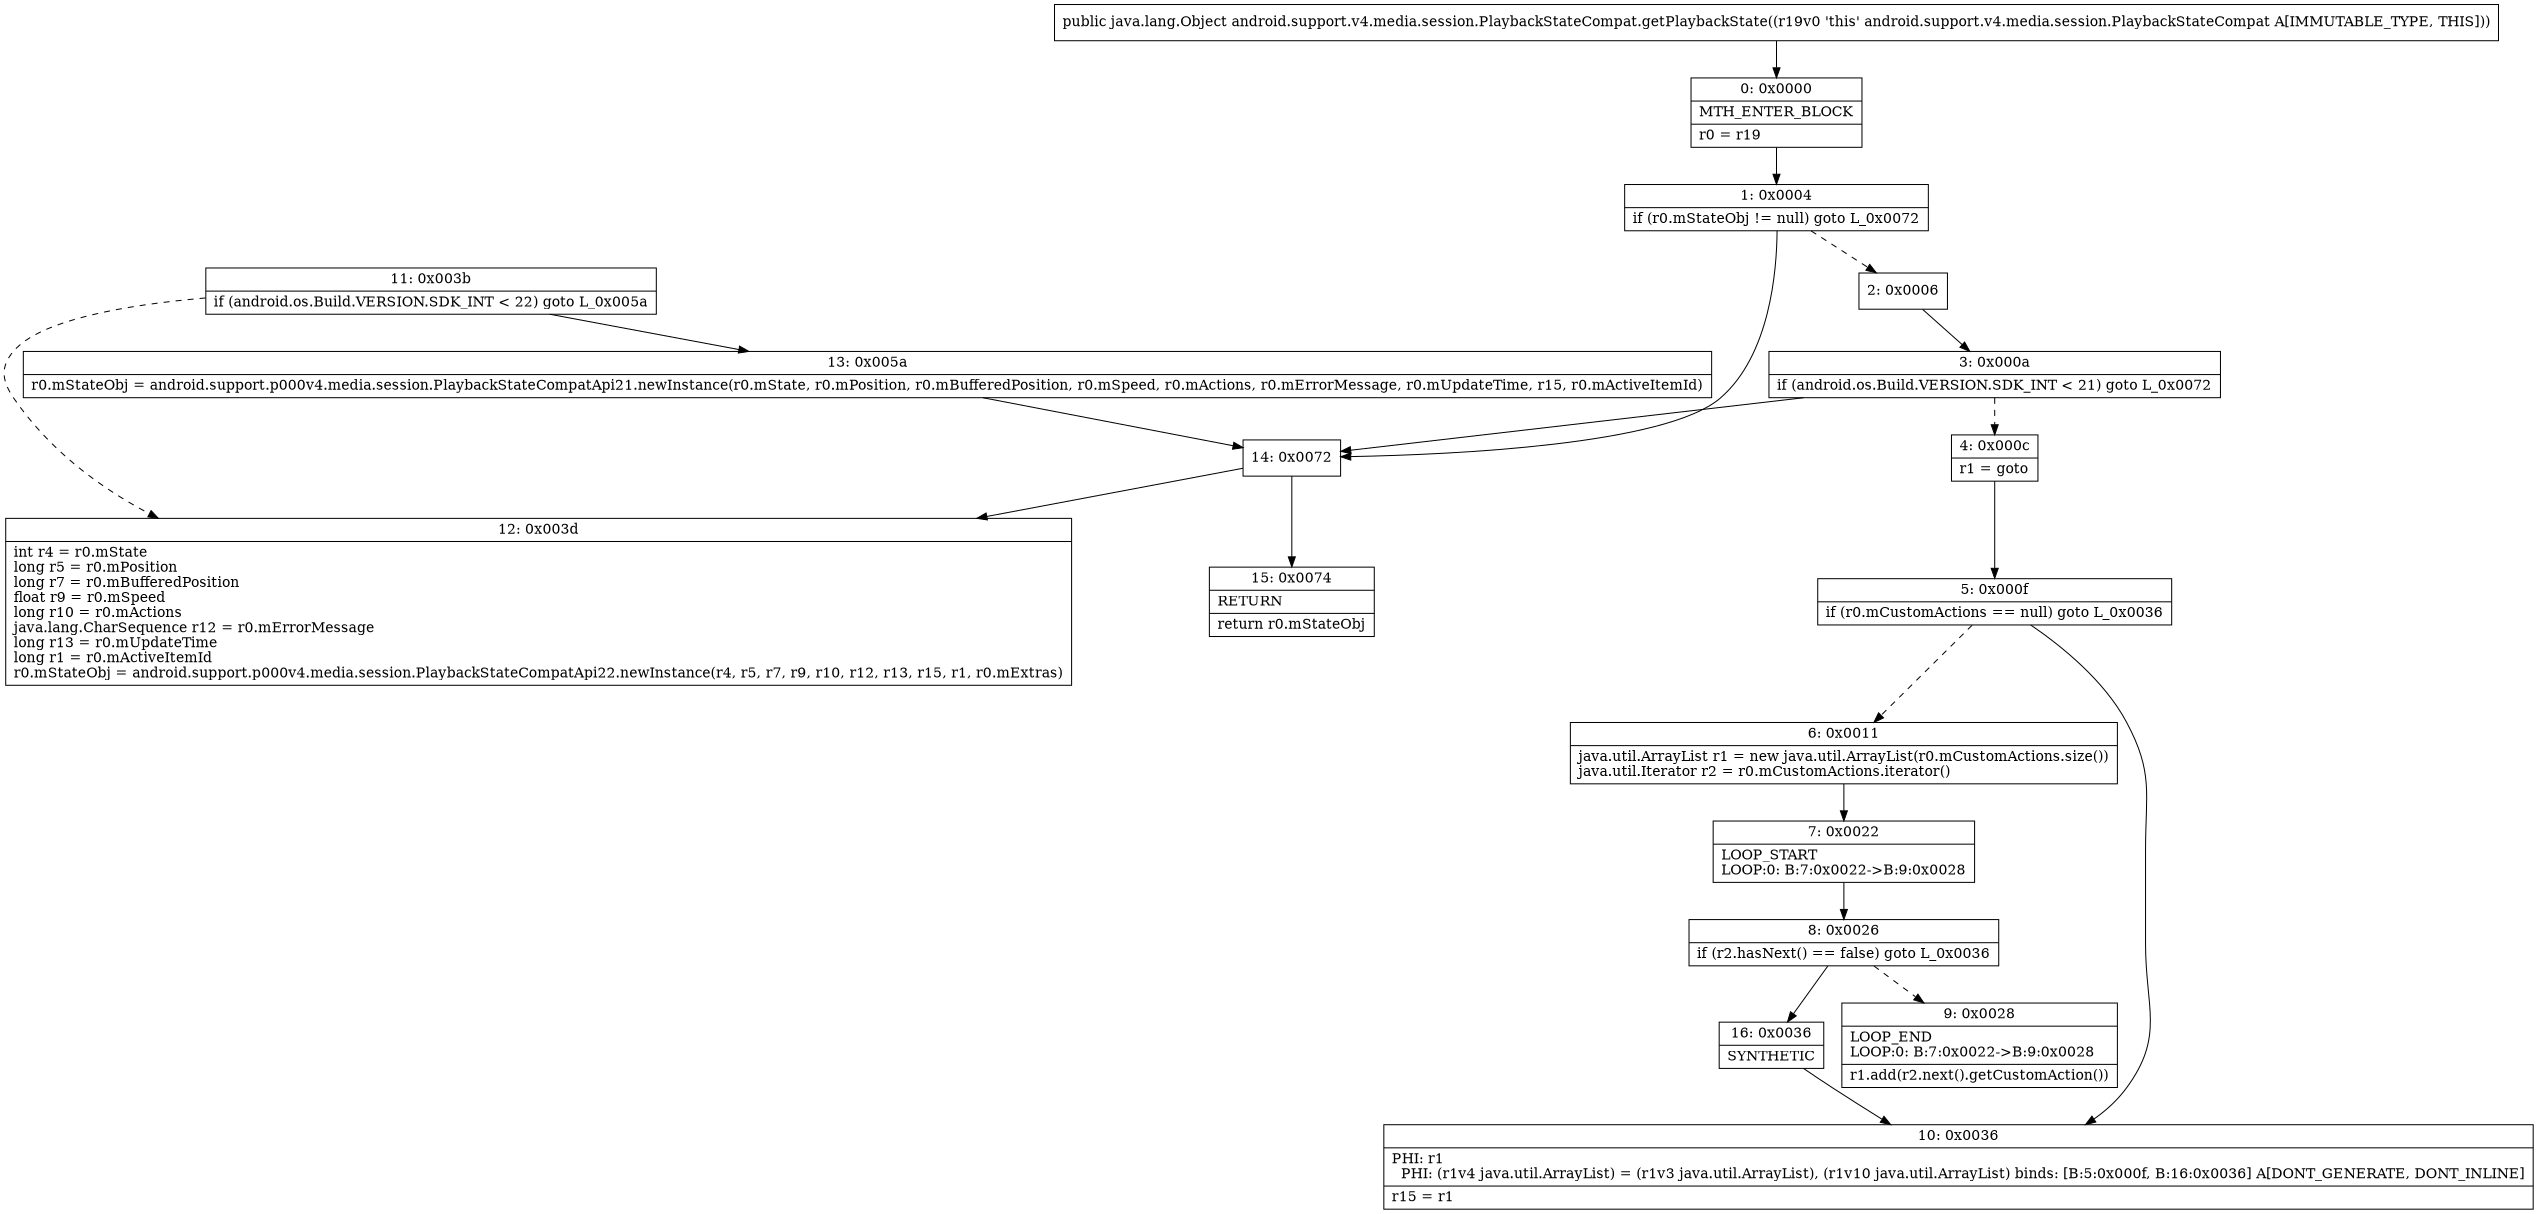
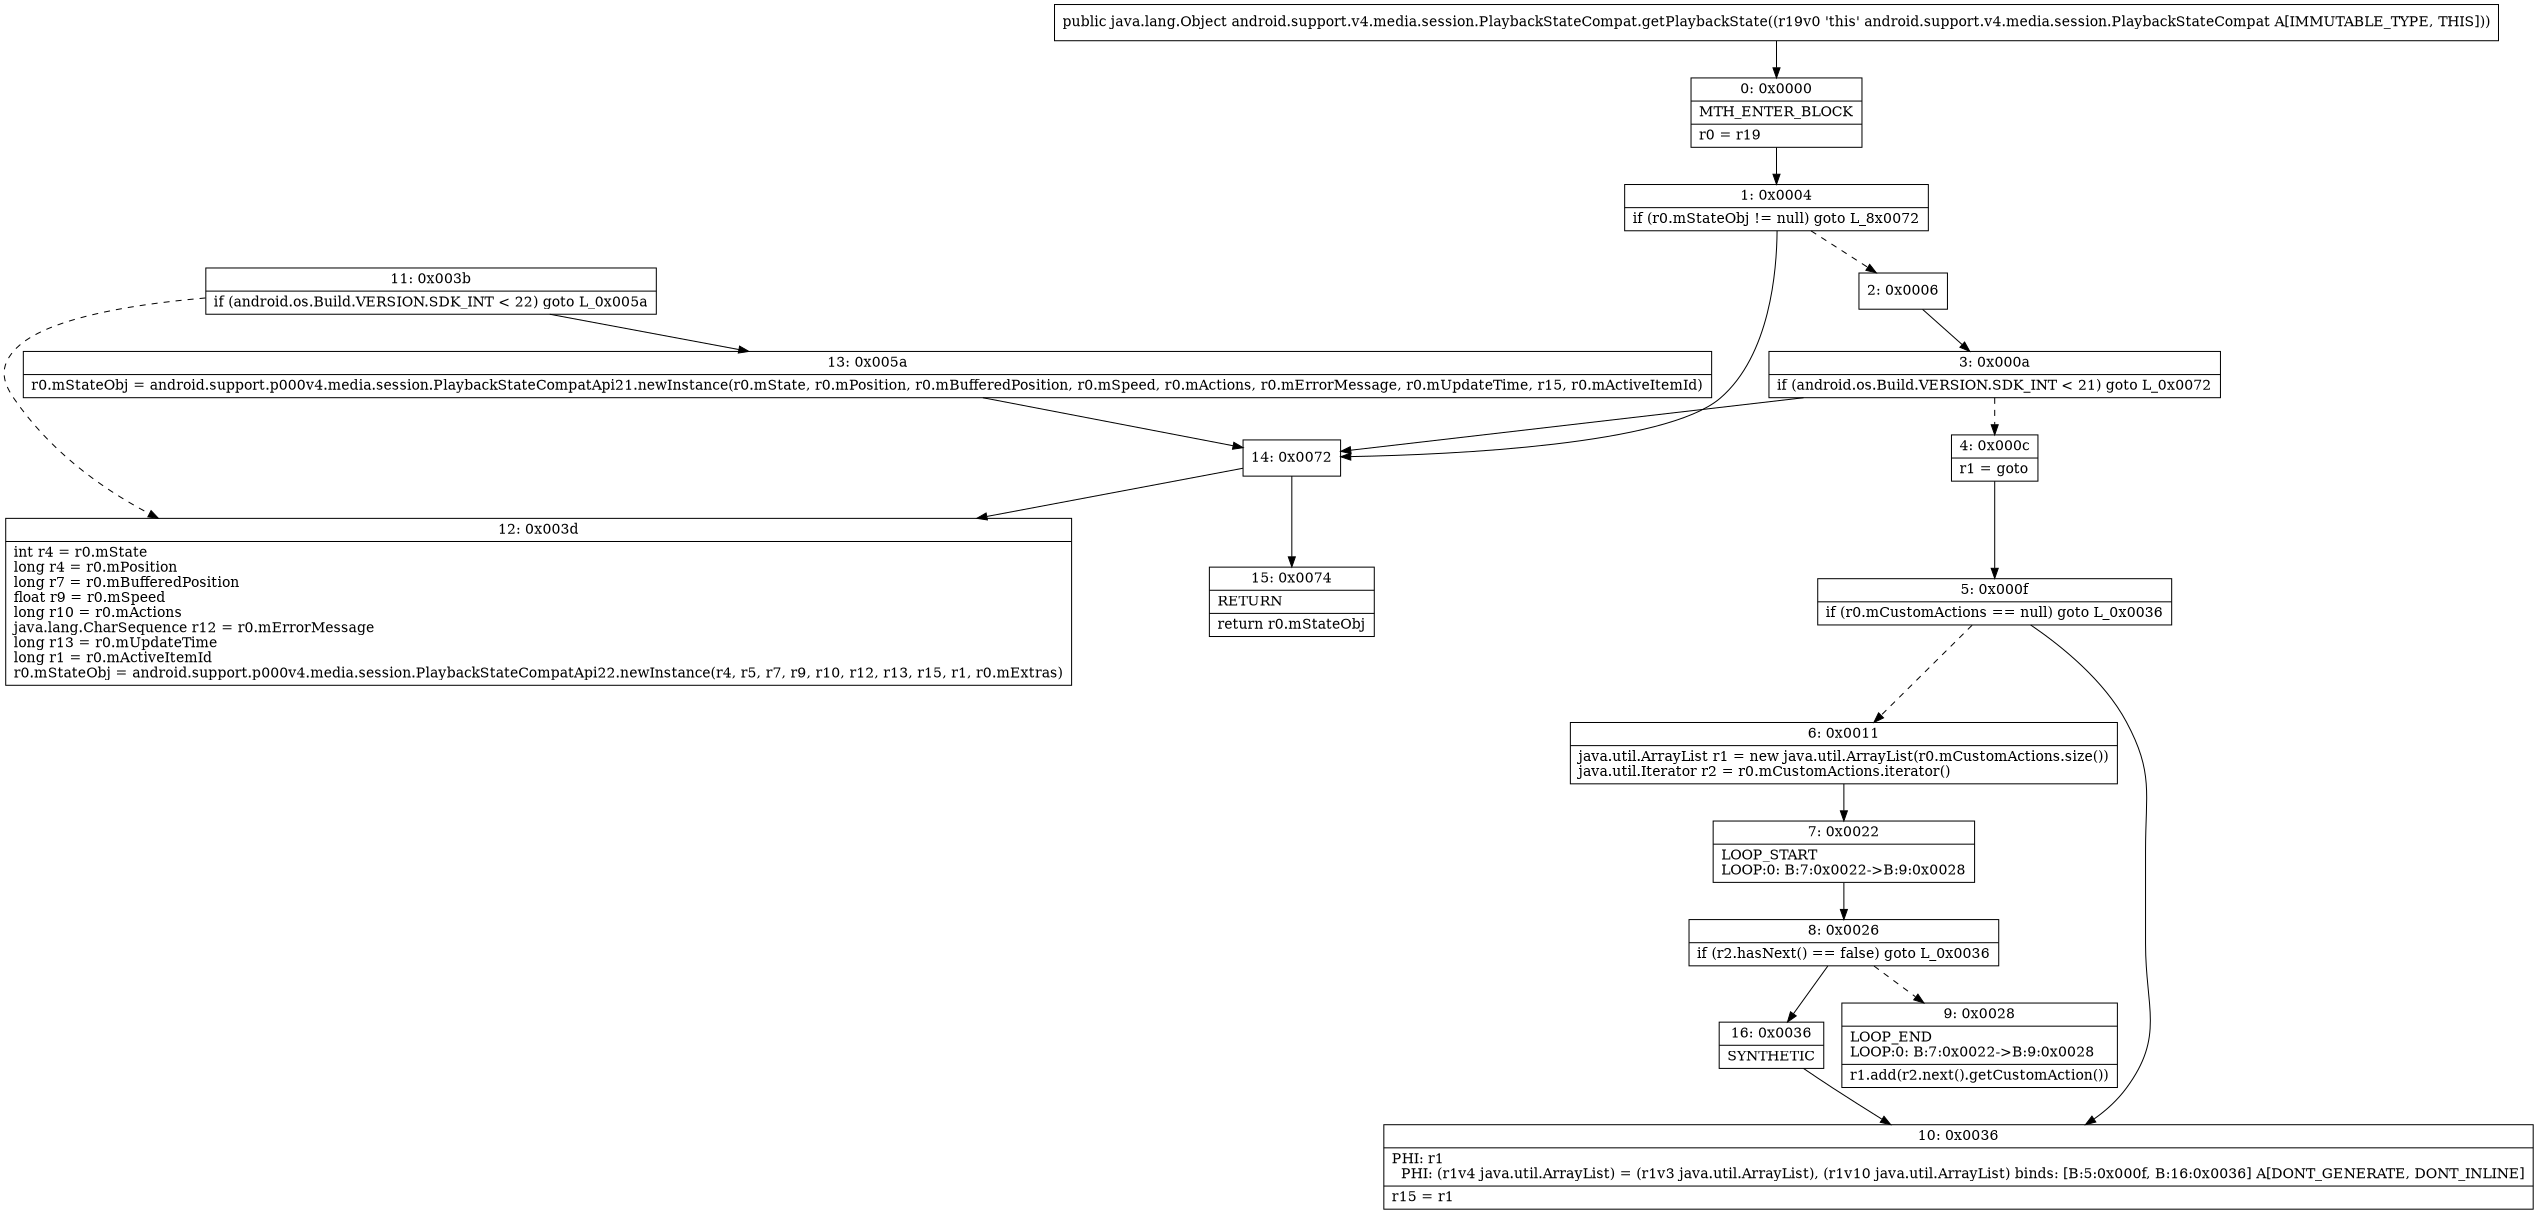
(1777, 219) -> (1777, 219)
(96, 568) -> (96, 568)
